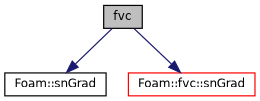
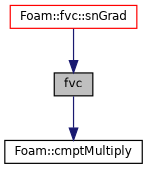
(153, 46) -> (74, 45)
(55, 84) -> (74, 152)
